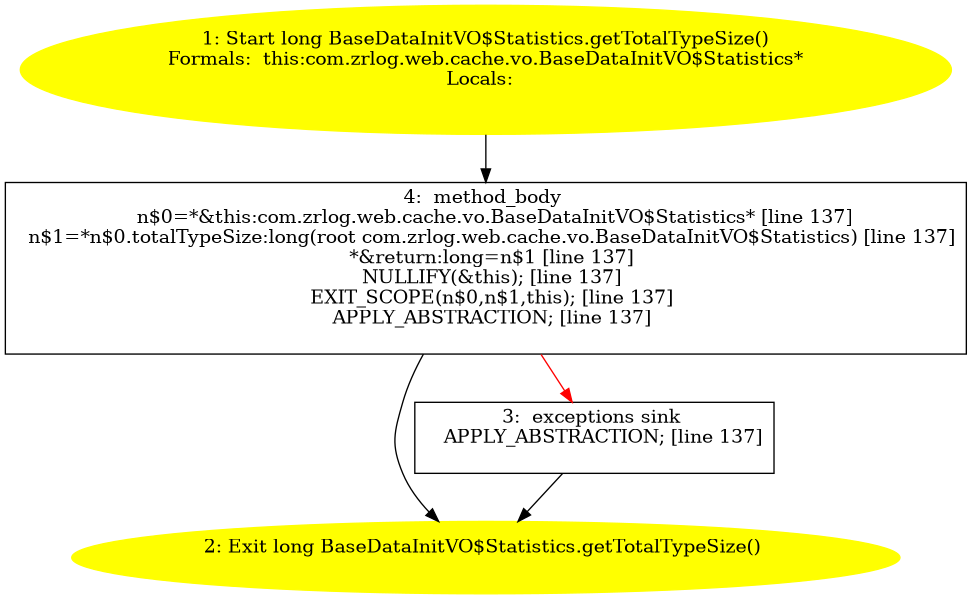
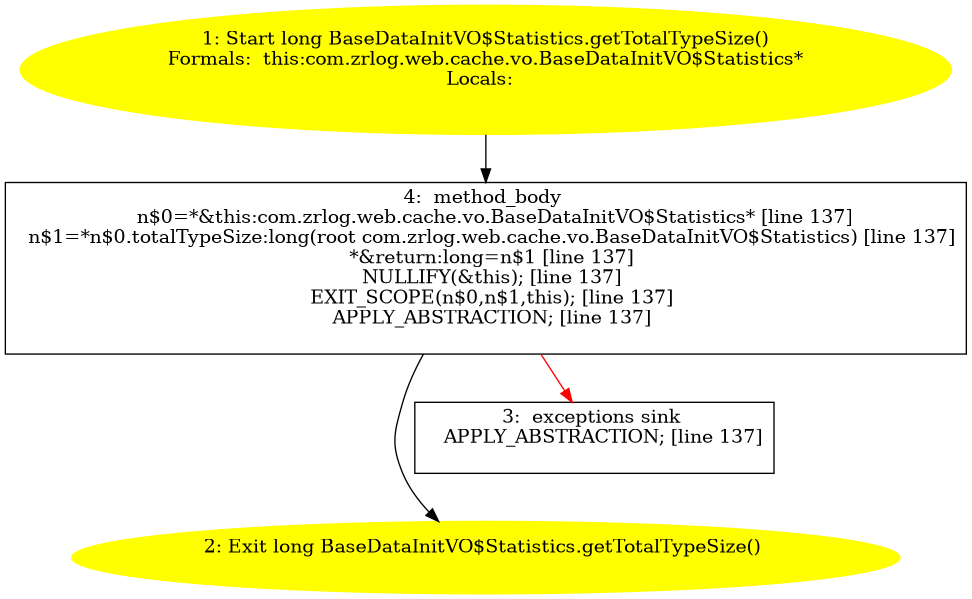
(545, 493) -> none
